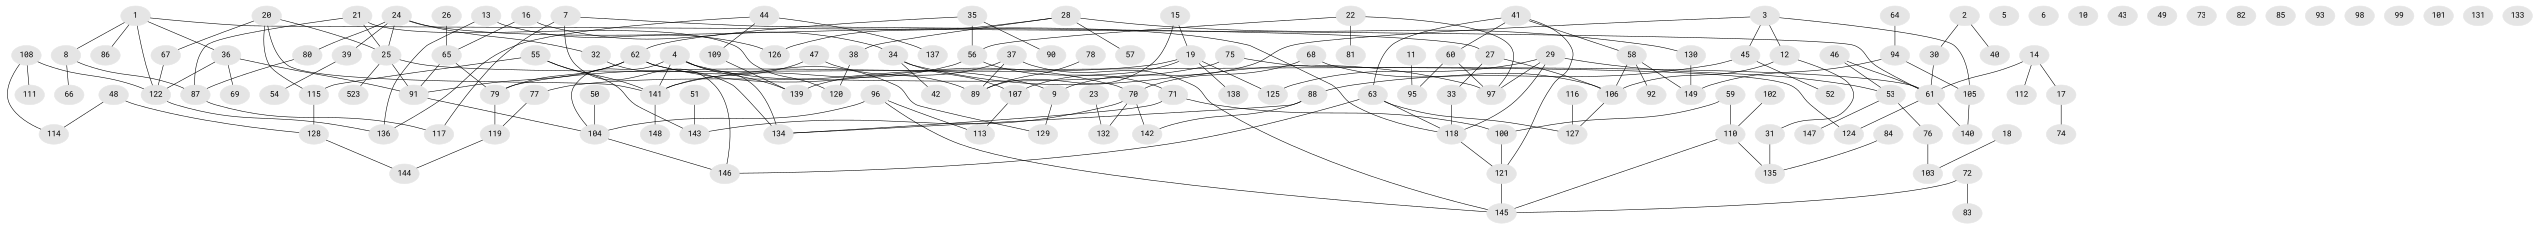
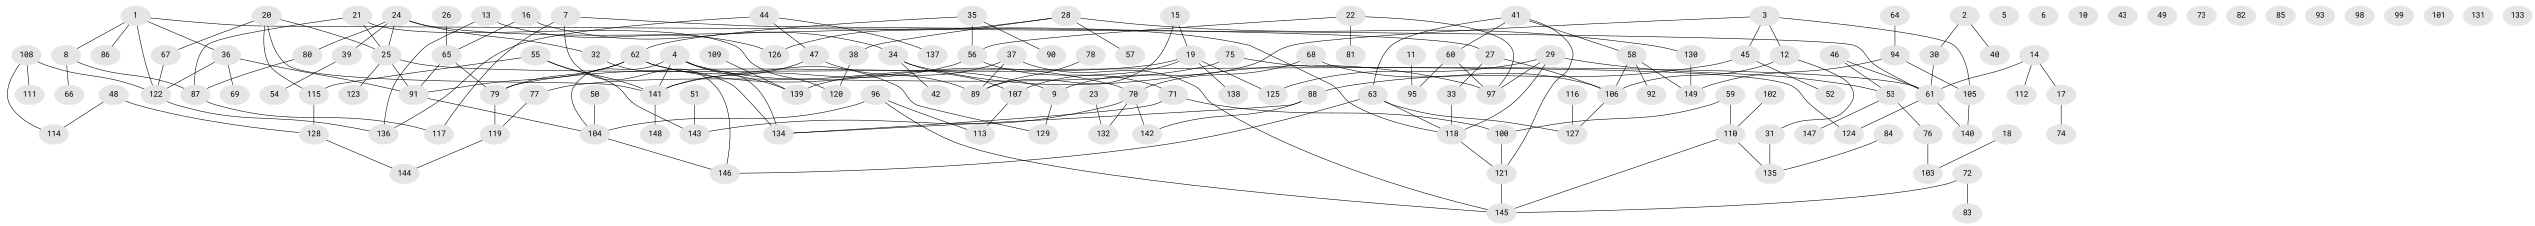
(738, 37) -> (790, 36)
(353, 95) -> (353, 95)
